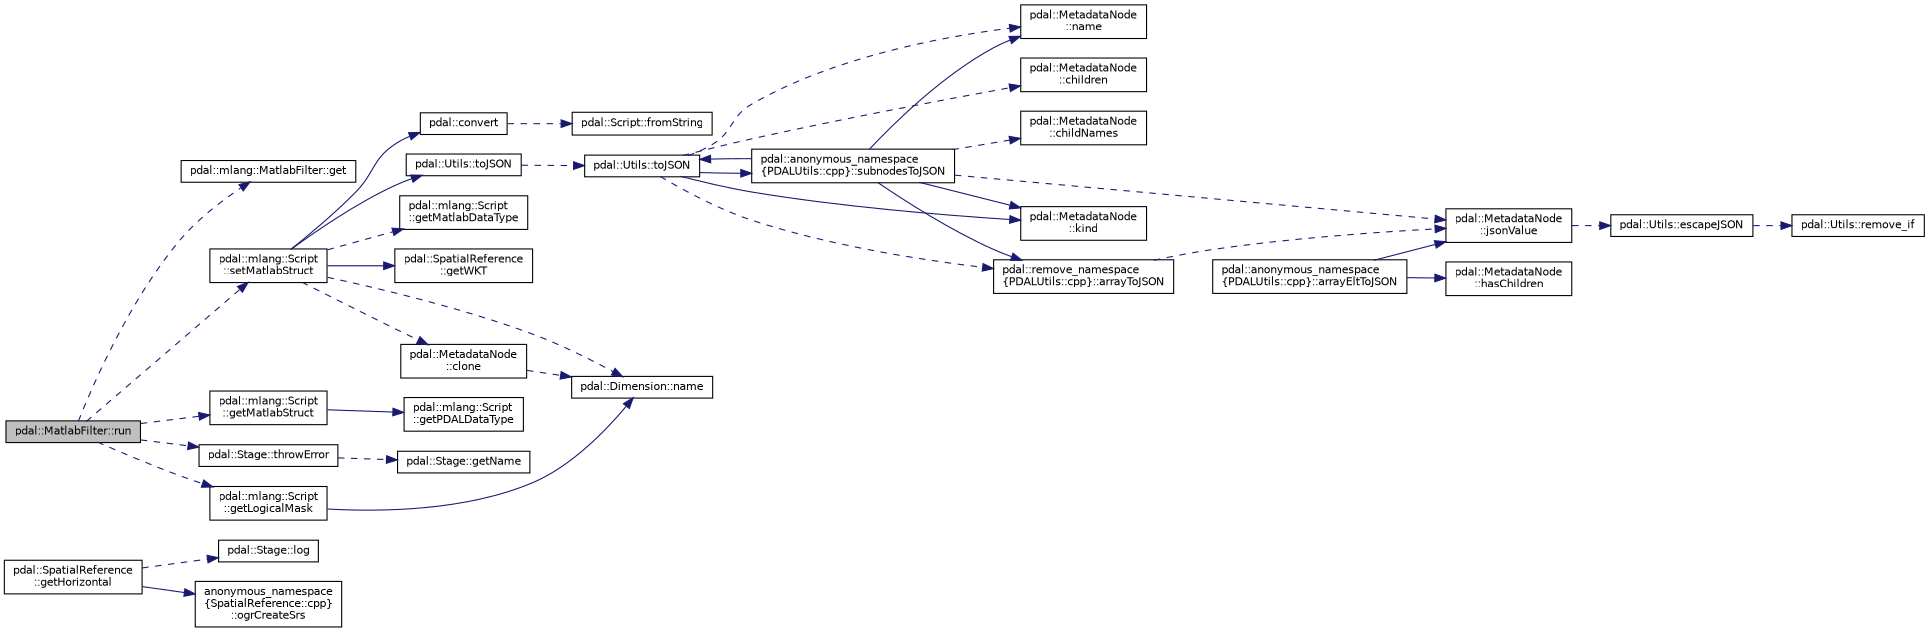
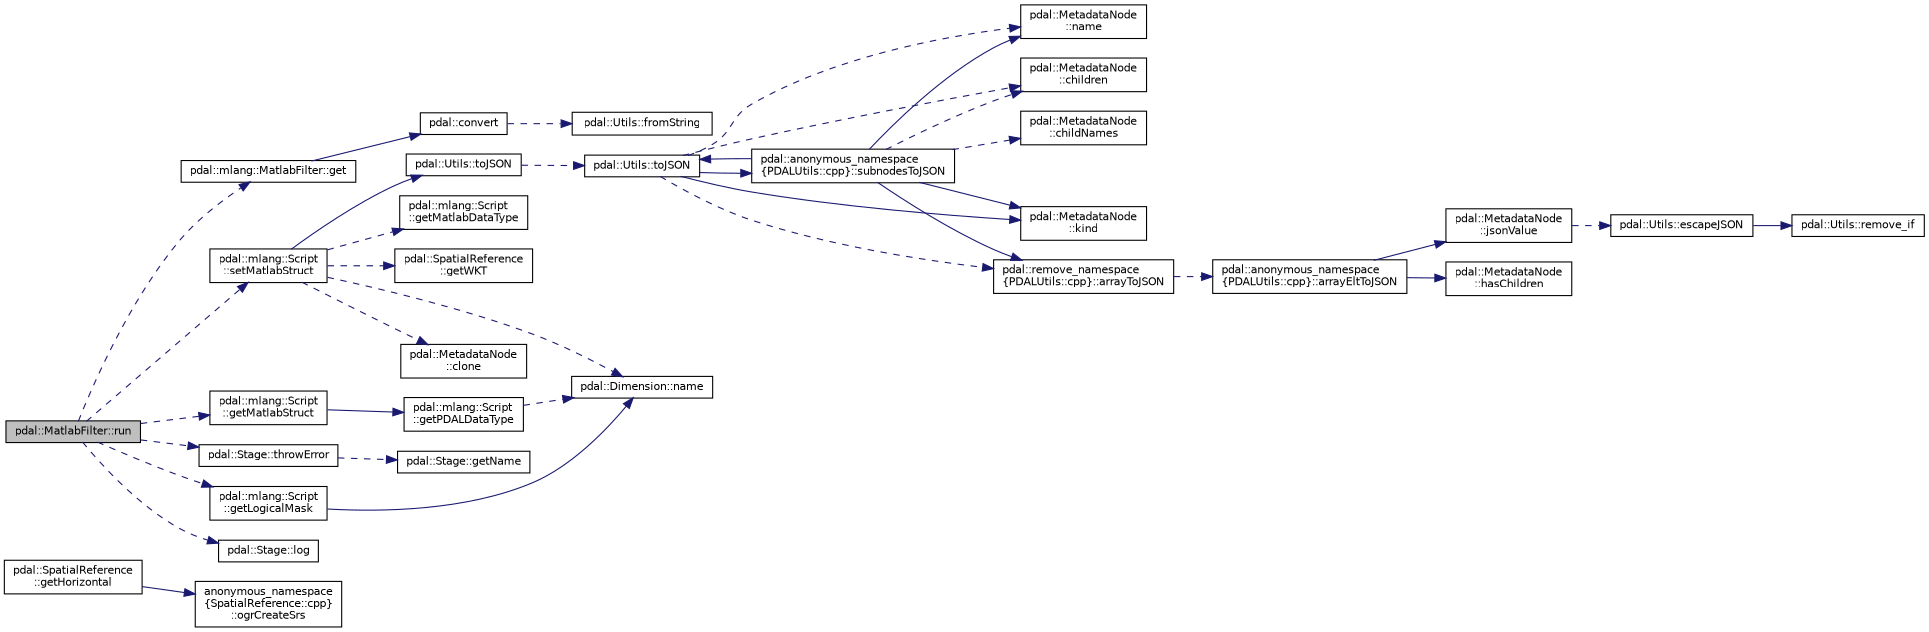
(642, 124) -> (642, 124)
(353, 195) -> (361, 149)
(1195, 197) -> (948, 120)
(1767, 226) -> (1767, 226)
(1294, 240) -> (1188, 277)
(356, 266) -> (356, 266)
(544, 373) -> (543, 402)
(175, 564) -> (139, 500)
